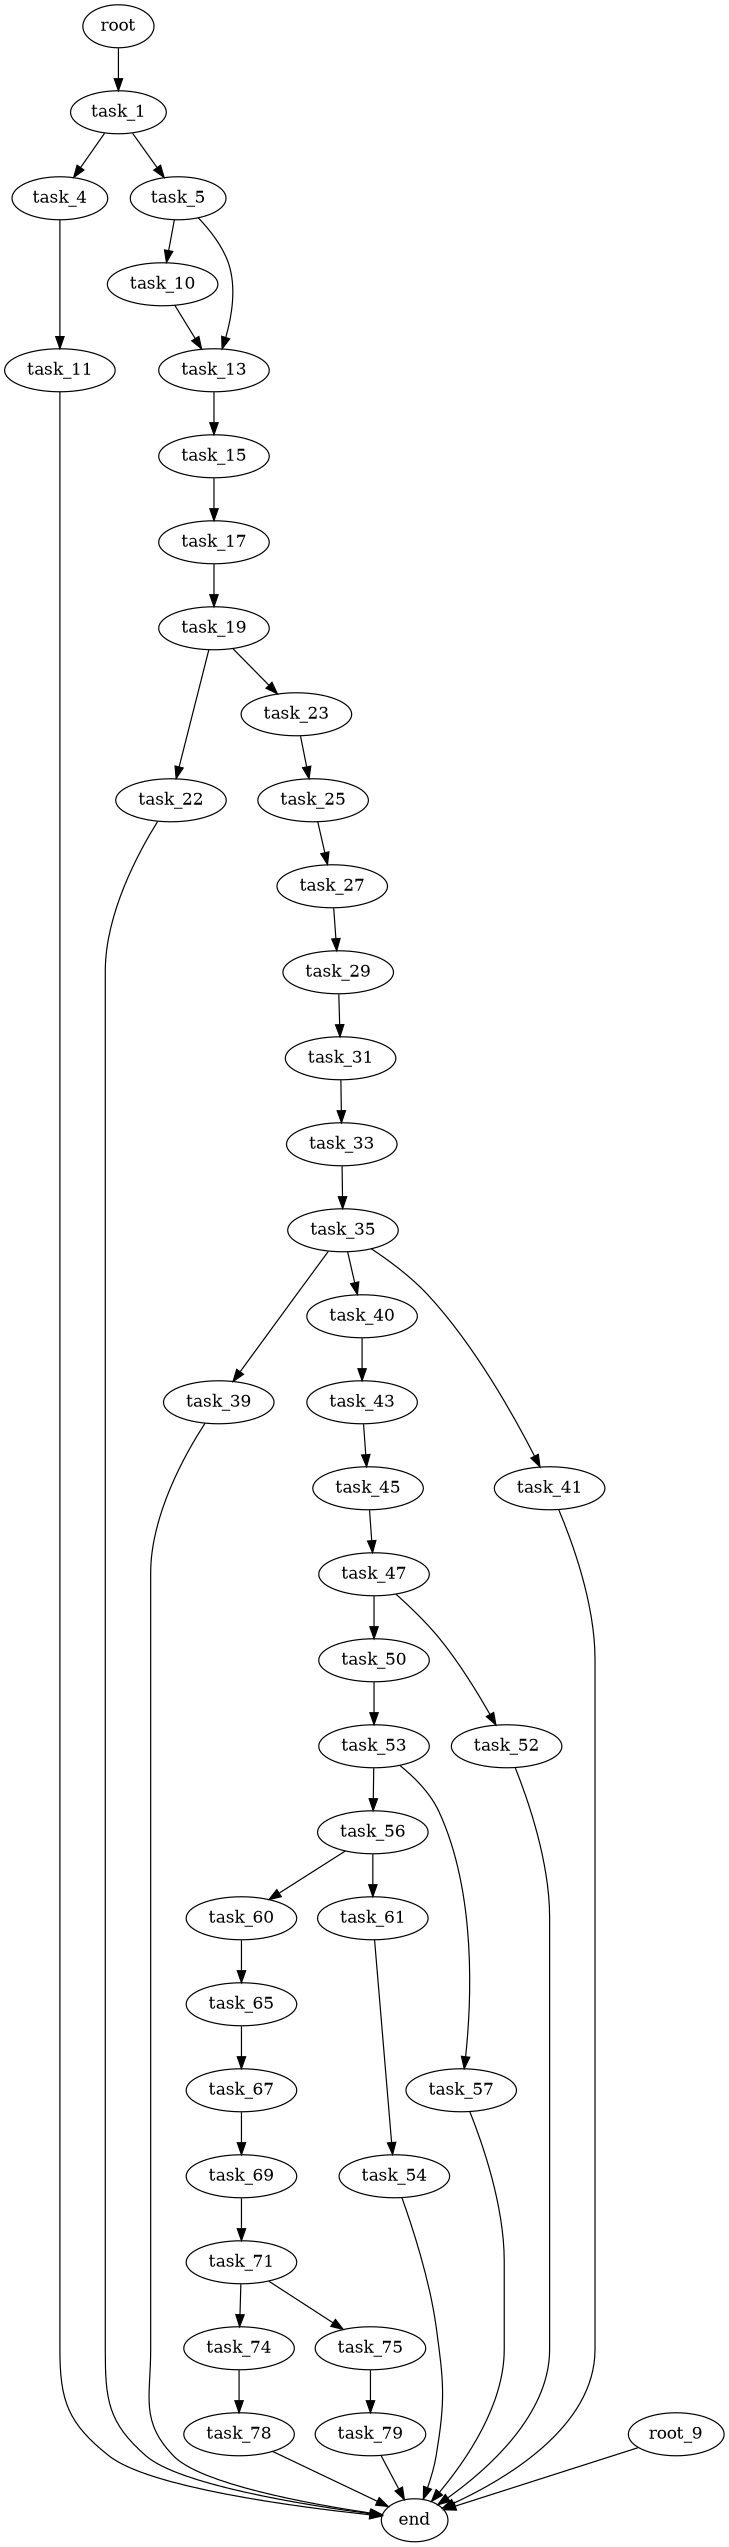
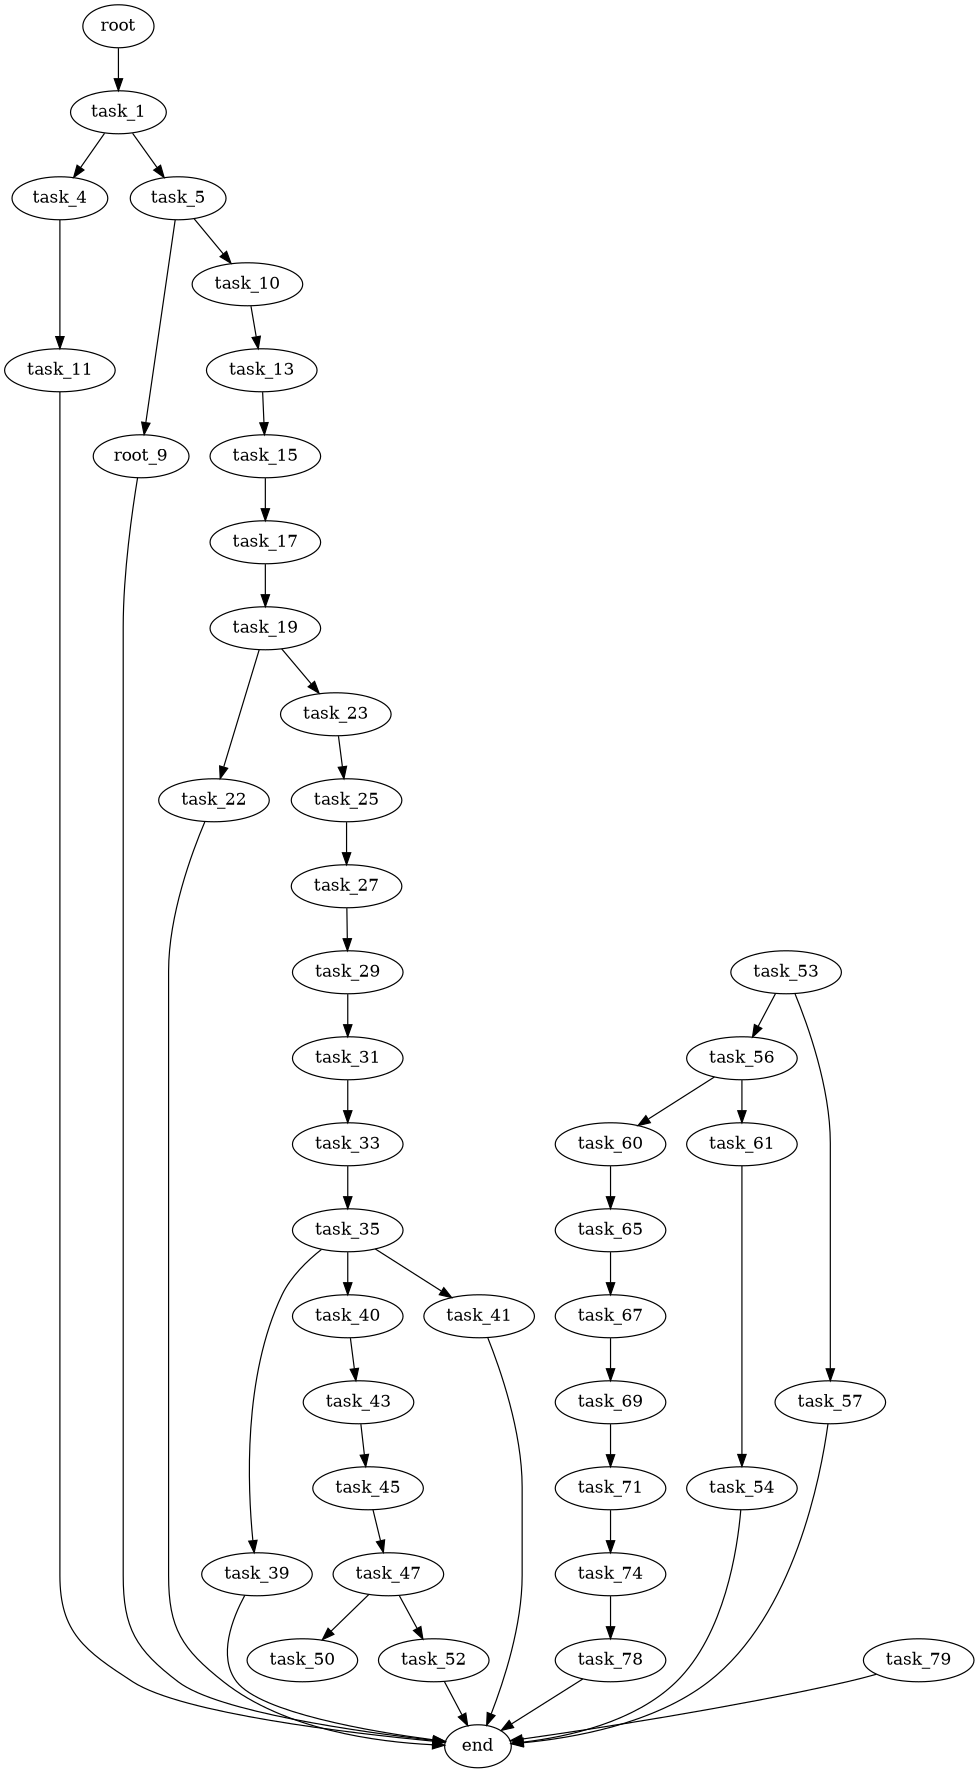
(231, 273) -> (161, 321)
(374, 1697) -> none
(370, 2348) -> none
